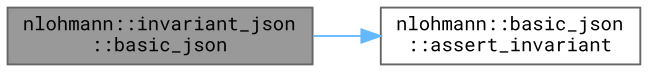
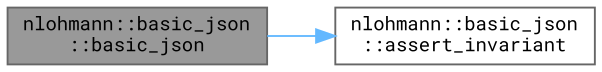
(160, 36) -> (137, 36)
